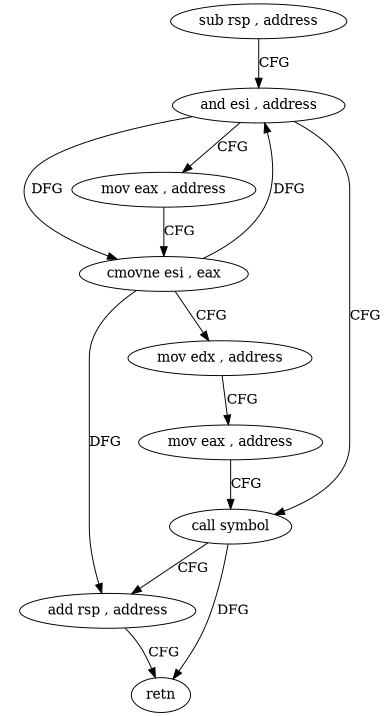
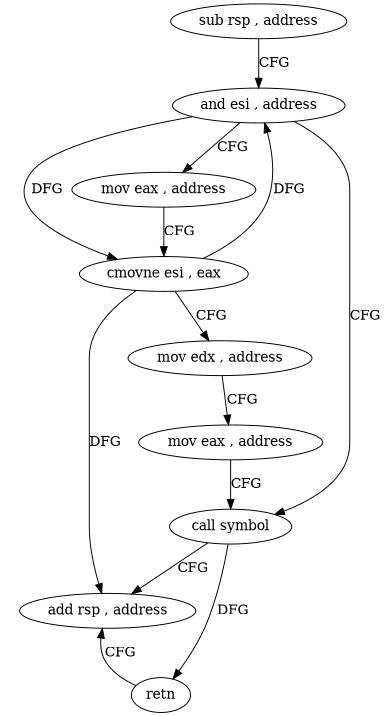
(140, 647) -> (110, 668)
